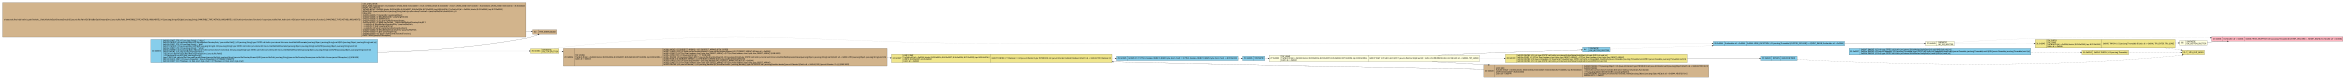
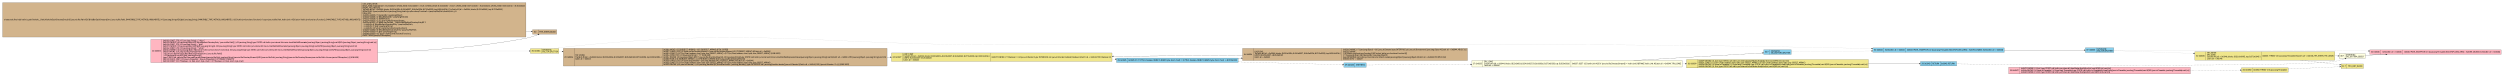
(1940, 44) -> (2100, 50)
(2196, 44) -> (2355, 57)
(264, 51) -> (264, 51)
(1940, 52) -> (2100, 71)
(1460, 63) -> (1240, 58)
(1990, 64) -> (2151, 65)
